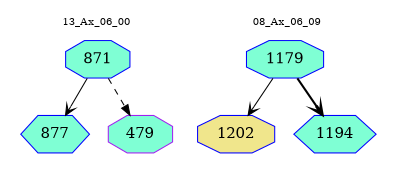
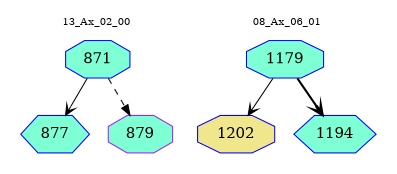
(97, 22) -> (97, 22)
(287, 22) -> (287, 22)
(140, 134) -> (140, 134)
